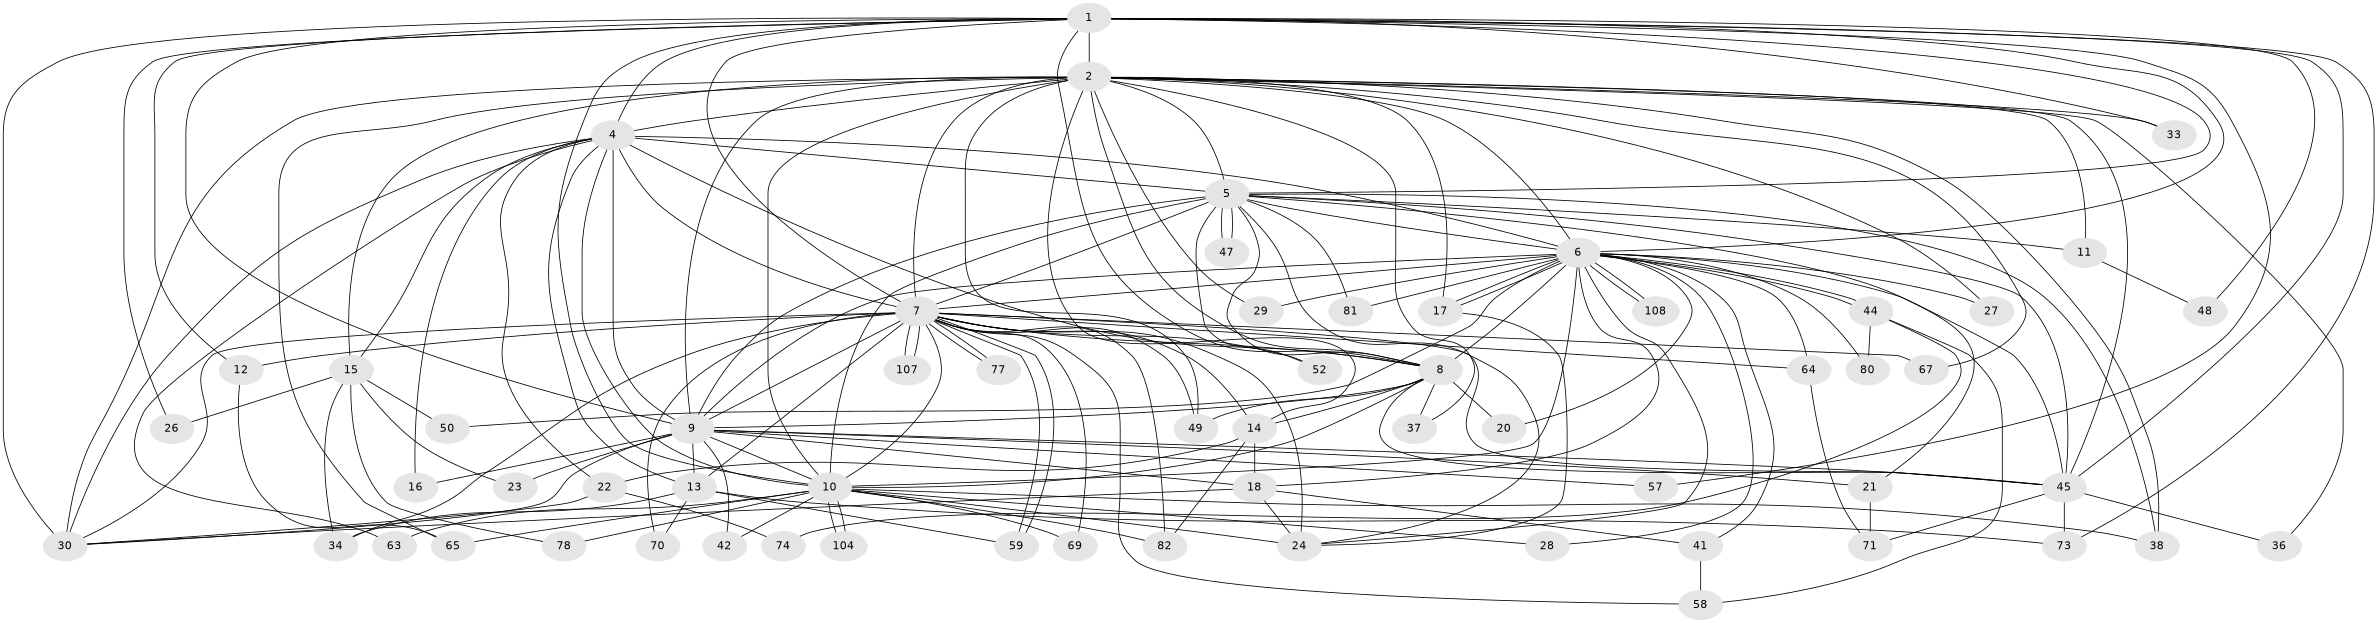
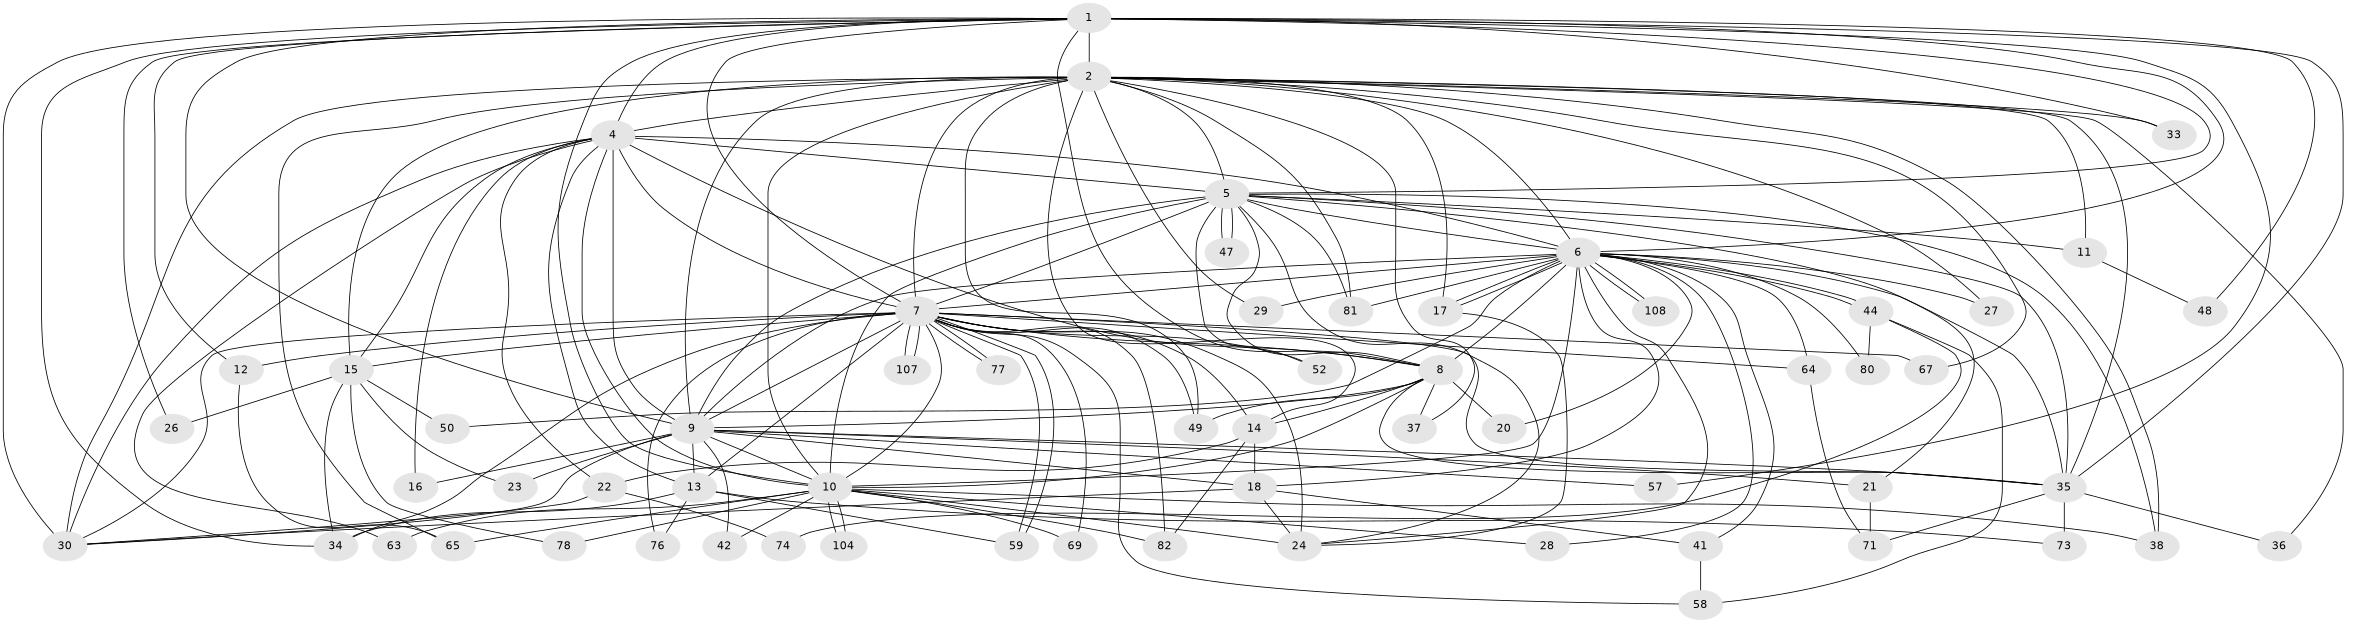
(2351, 73) -> (162, 55)
(1191, 304) -> (1265, 153)
none -> (634, 336)
(2064, 488) -> (2064, 488)
(658, 546) -> (658, 546)
